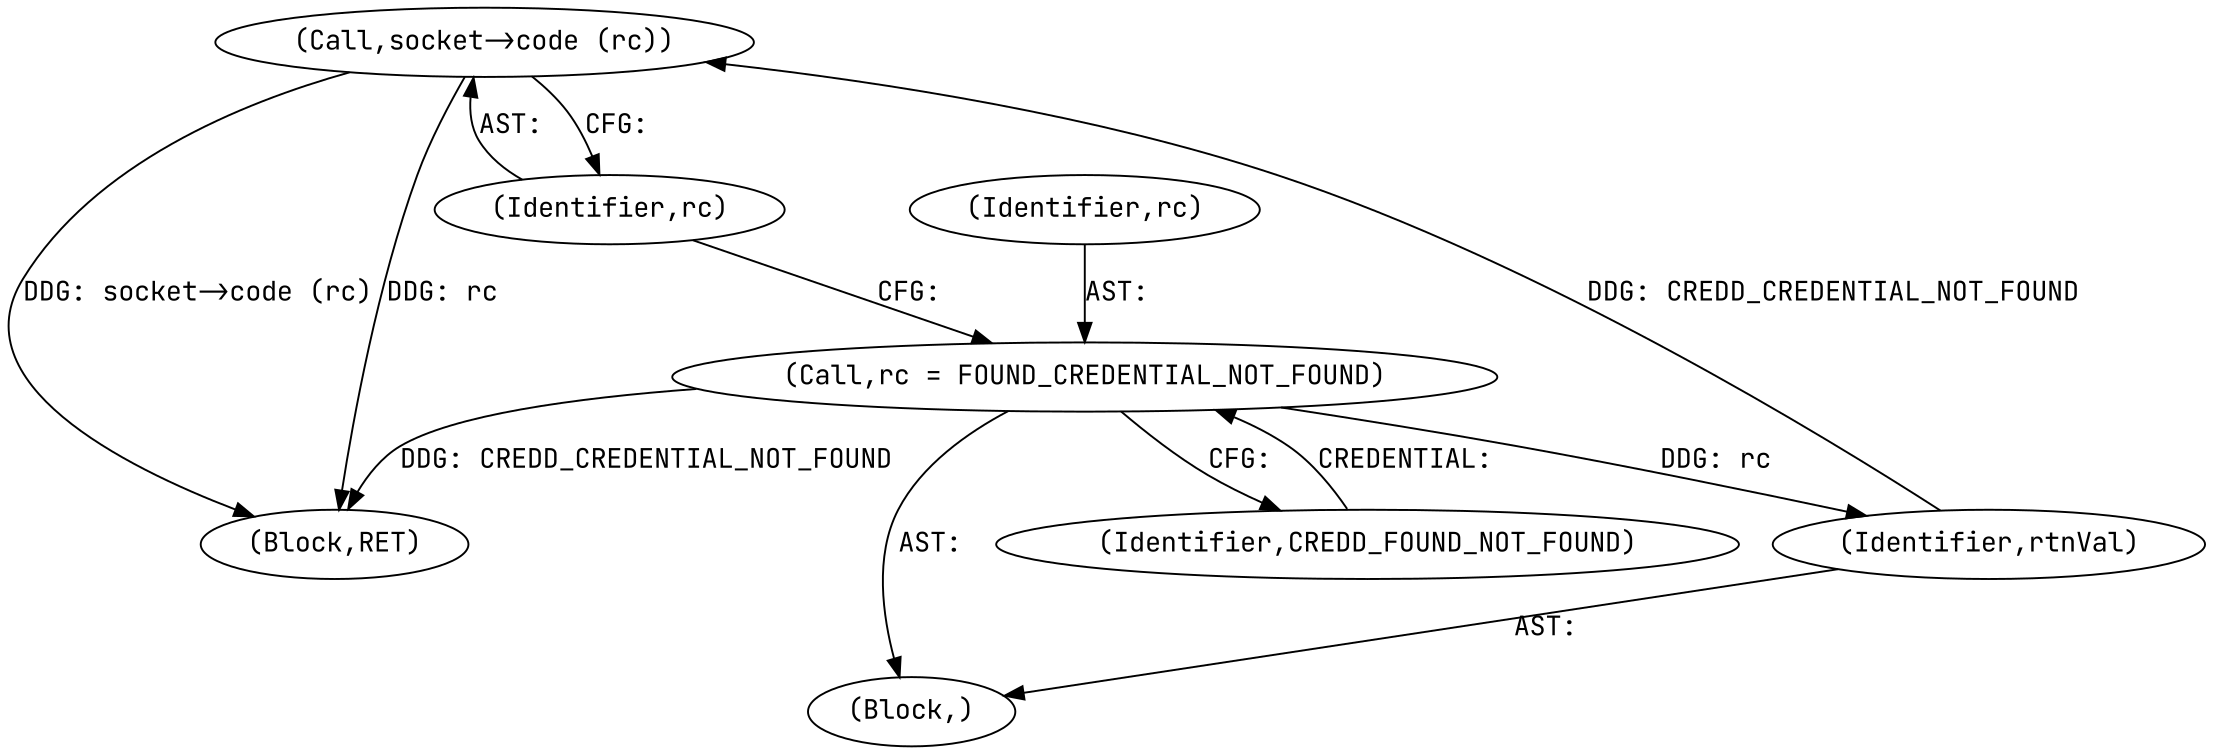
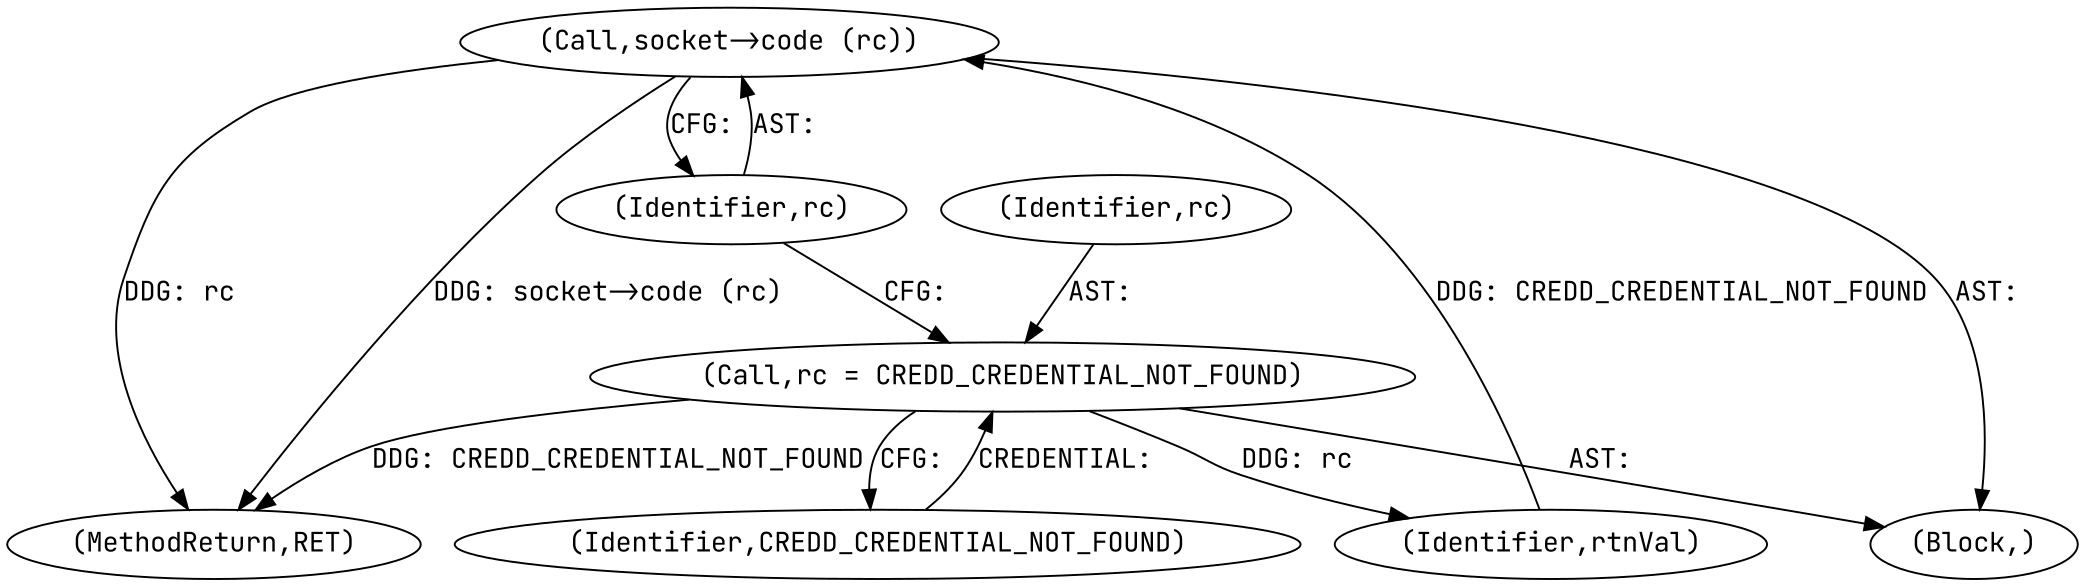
(1085, 377) -> (1003, 377)
(335, 544) -> (214, 544)
(1368, 544) -> (878, 544)
(1431, 631) -> (1577, 137)
